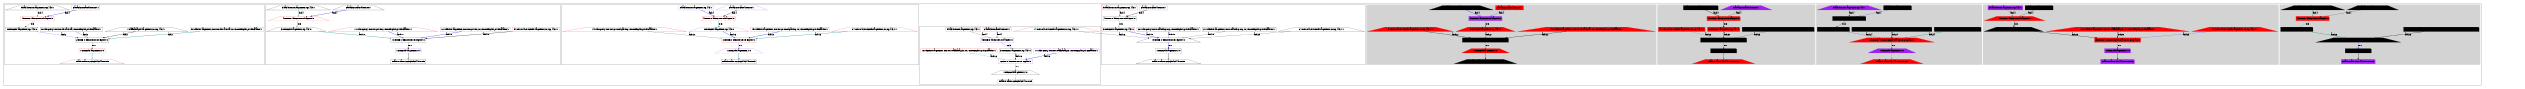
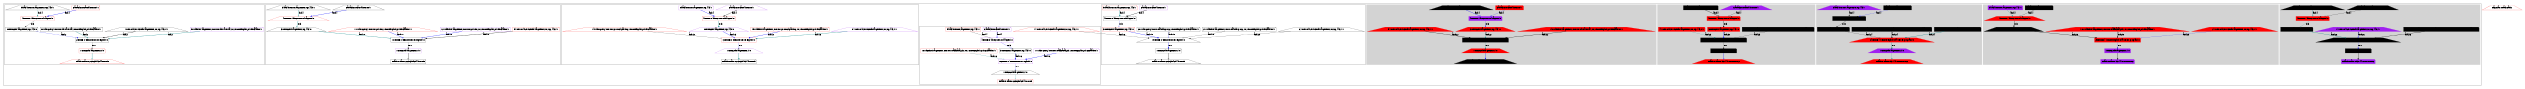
none -> (2502, 8)
(146, 29) -> (146, 29)
(875, 29) -> (875, 29)
none -> (2358, 29)
(1015, 62) -> (1015, 62)
